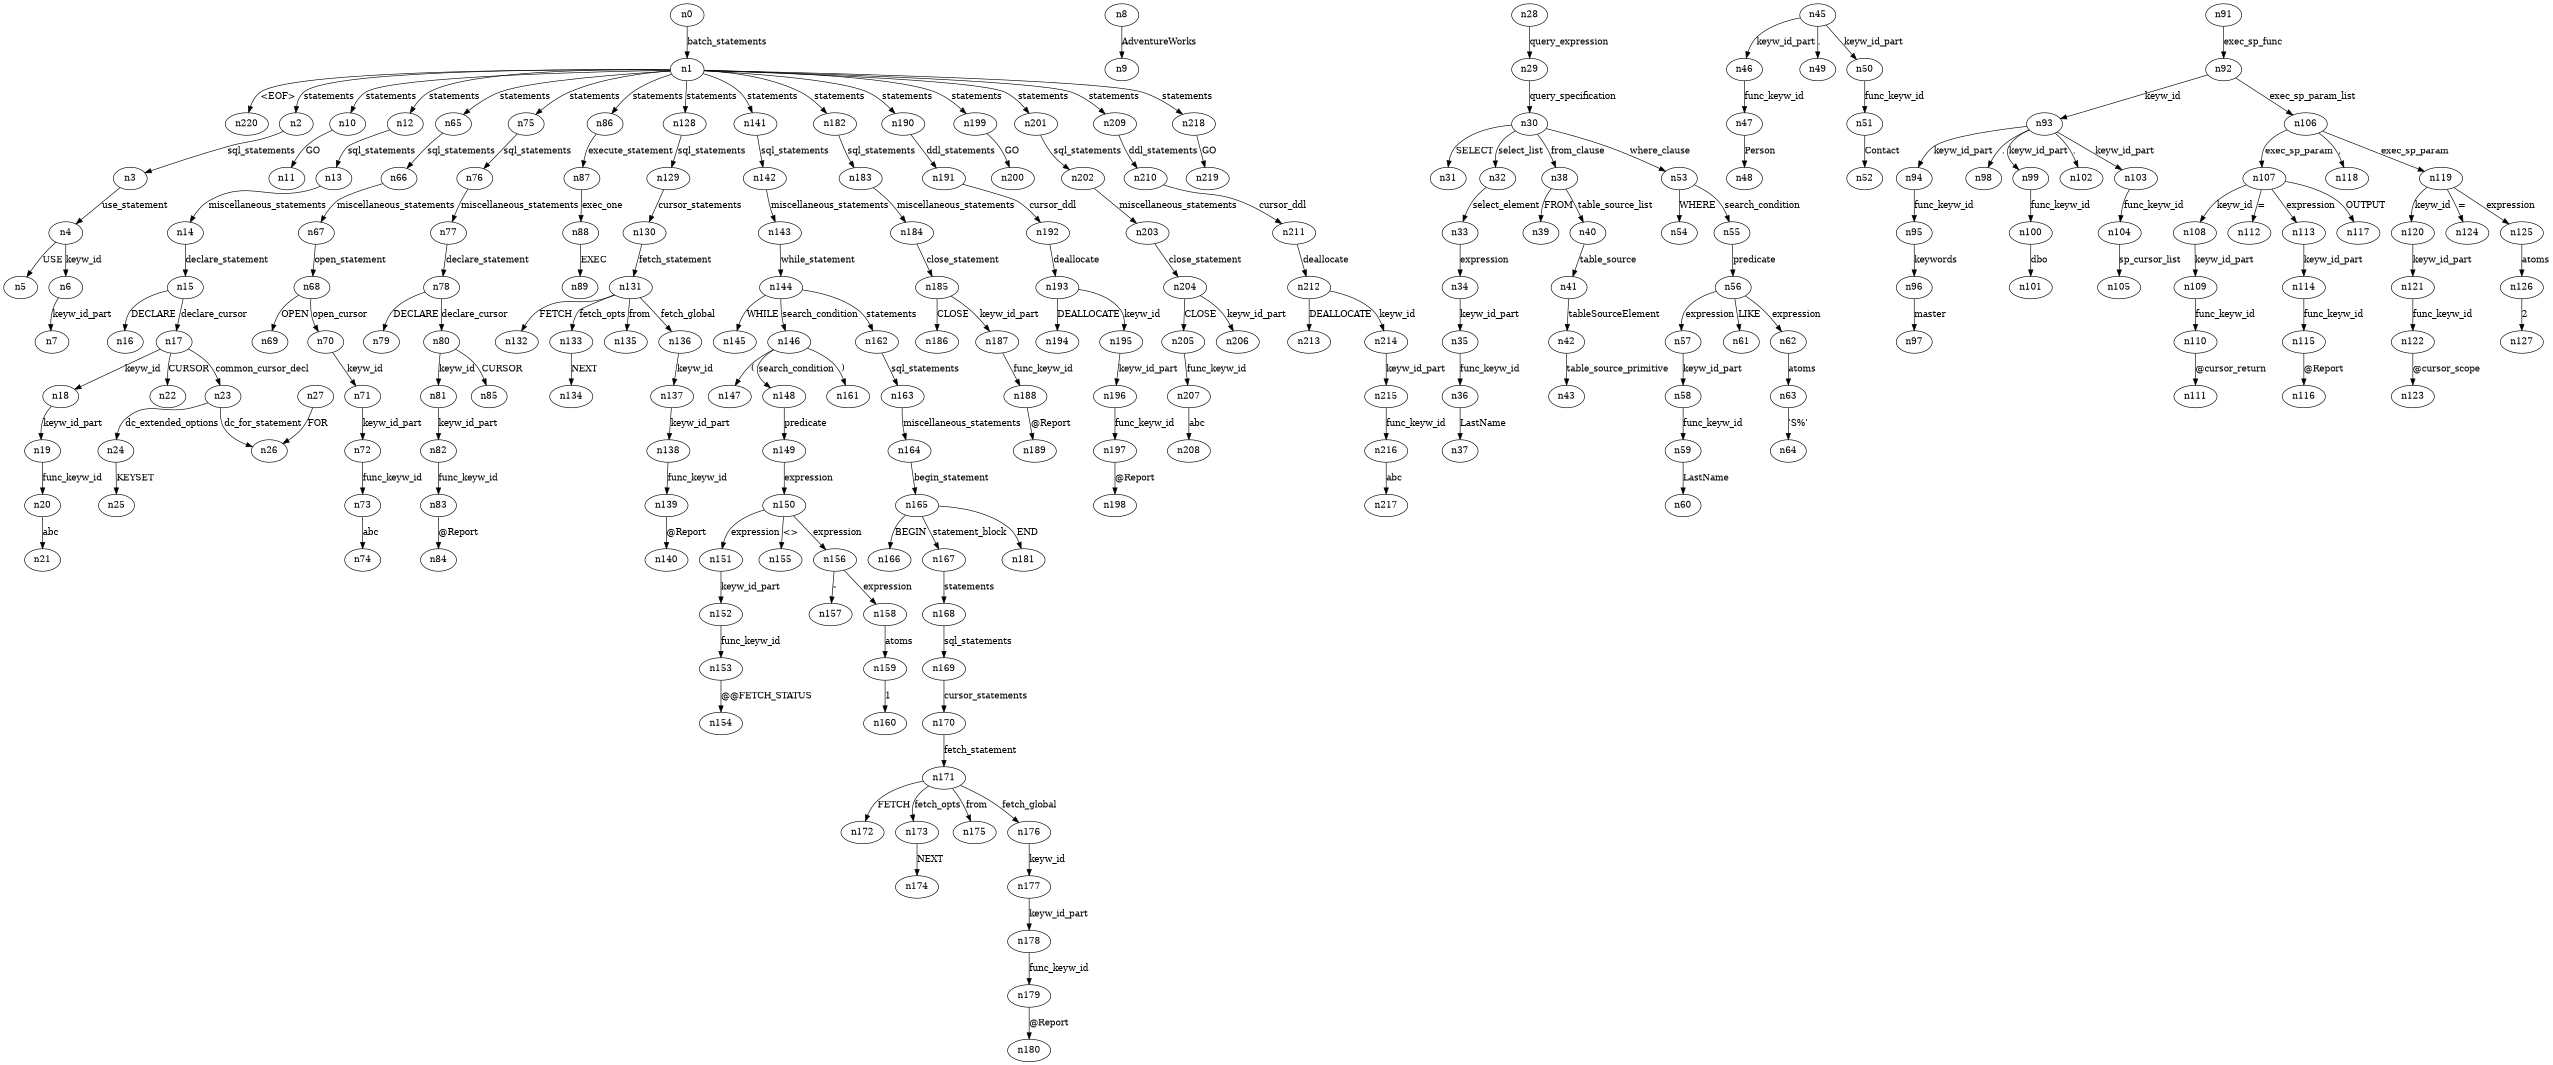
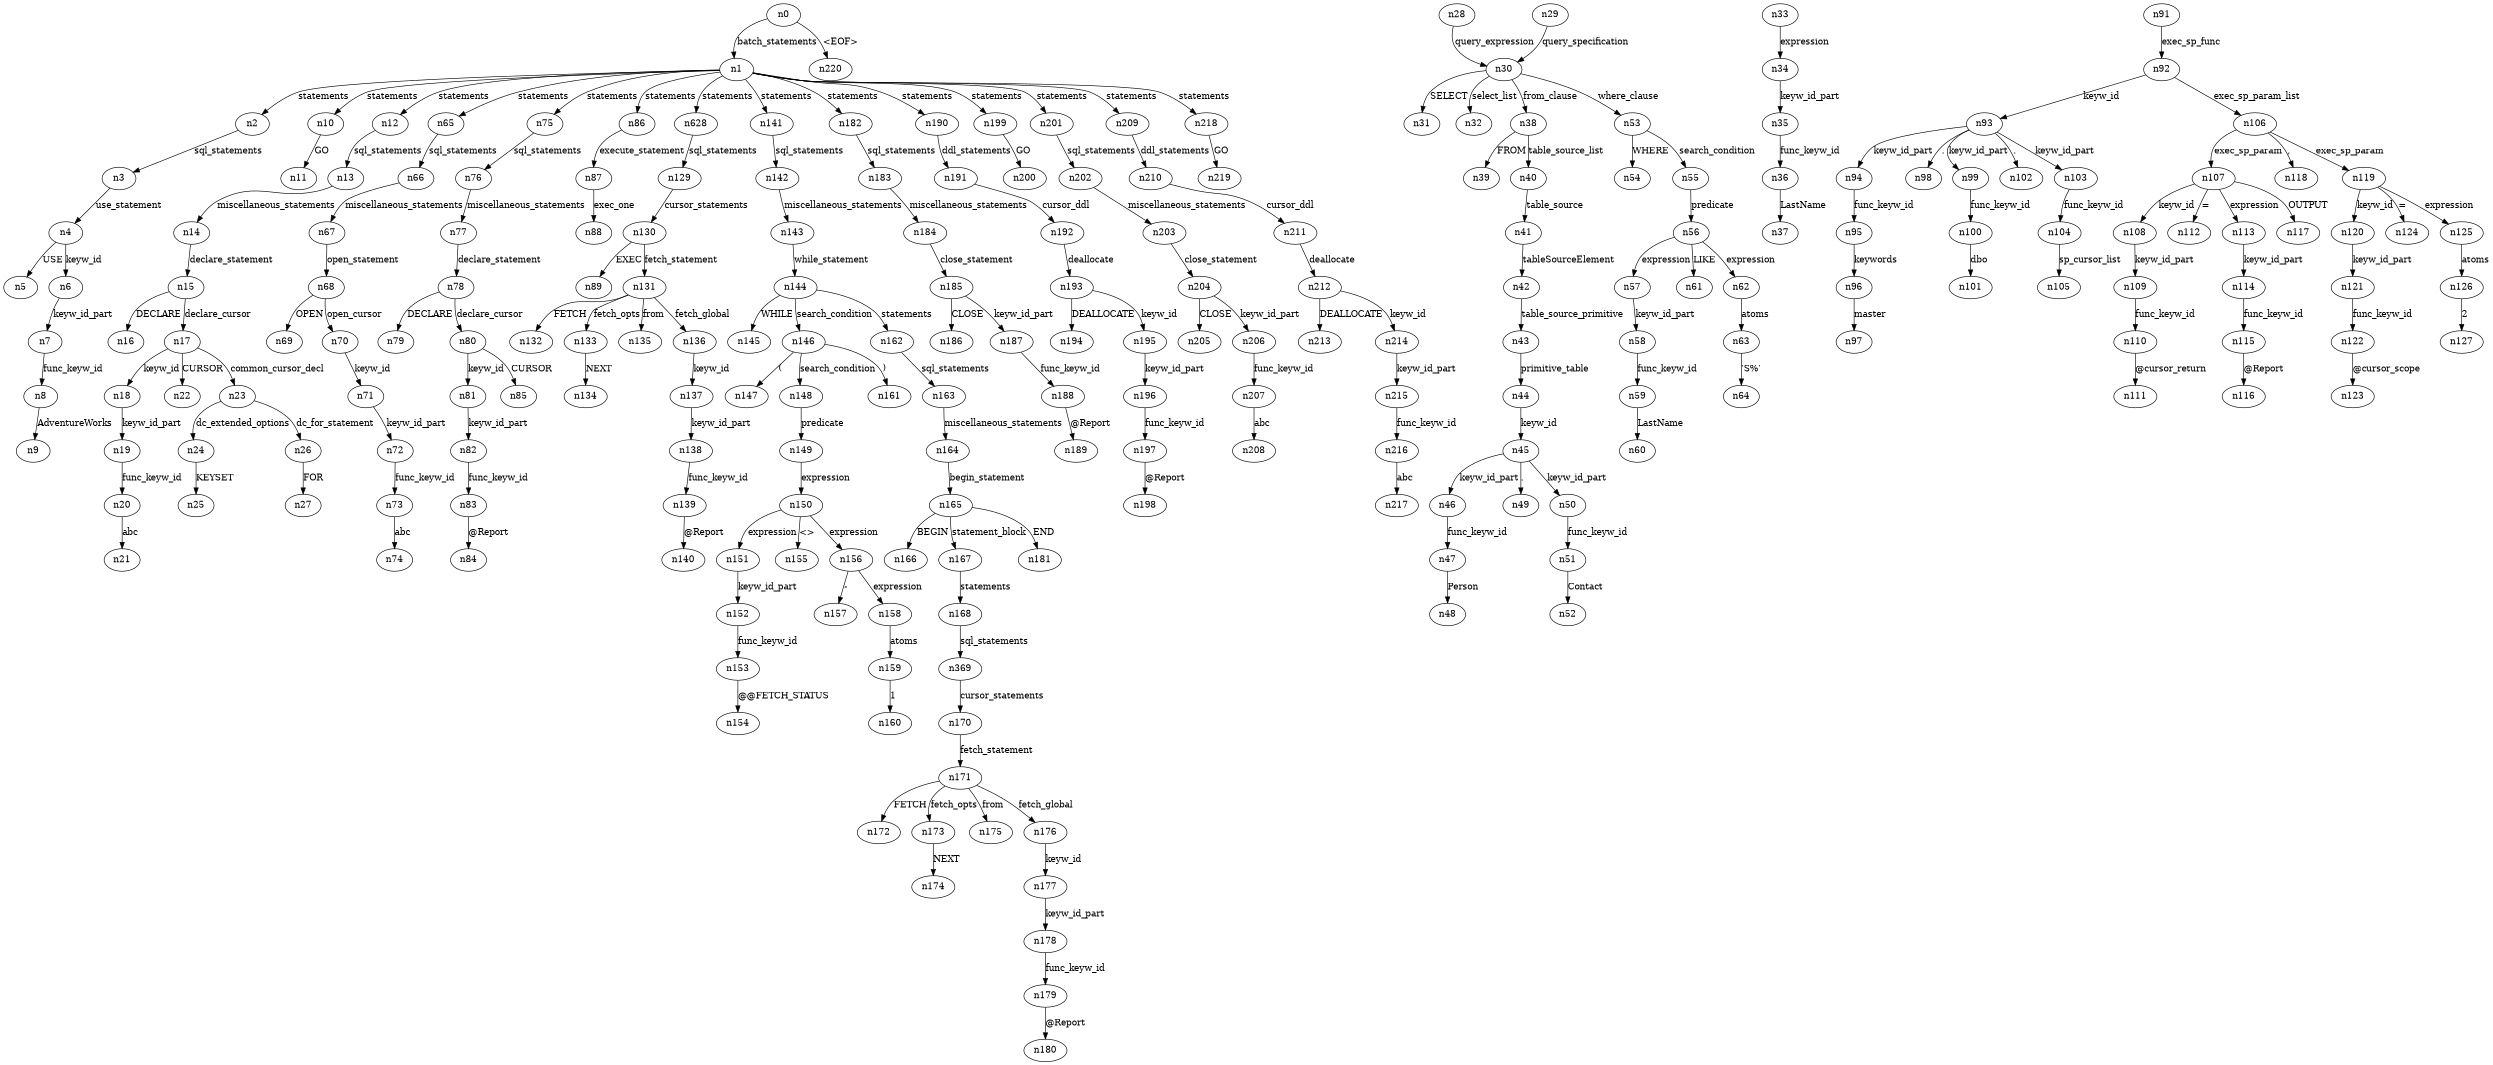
(1530, 39) -> (1458, 51)
(456, 72) -> (814, 35)
(685, 124) -> (696, 124)
(1474, 200) -> none
(580, 257) -> (616, 255)
none -> (43, 366)
(1186, 366) -> (1254, 366)
none -> (1521, 397)
(304, 426) -> (303, 475)
(944, 669) -> (960, 669)
